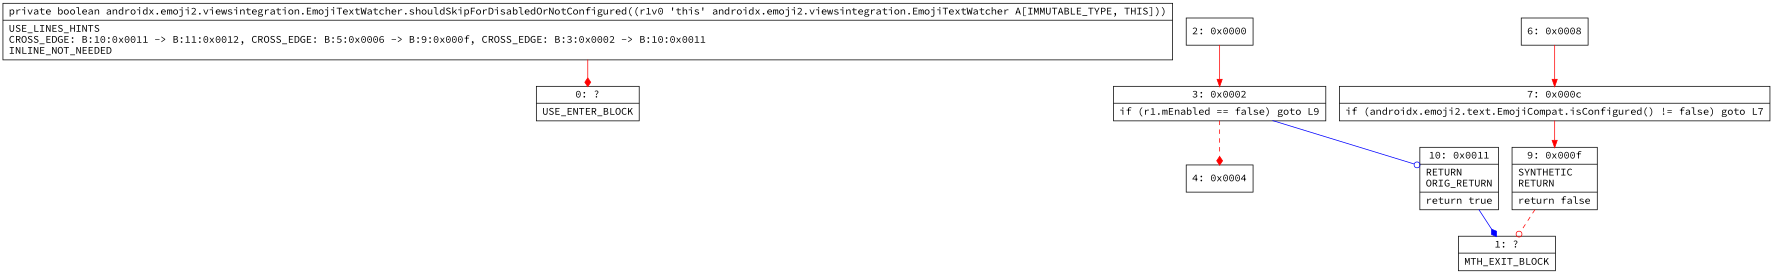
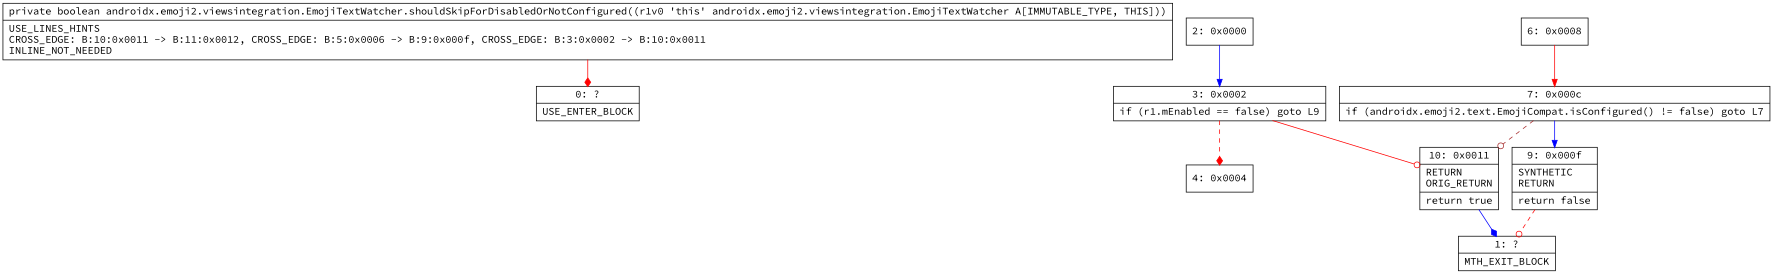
(1220, 62) -> (1220, 62)
(1555, 130) -> (1555, 130)
none -> (1518, 132)
(1343, 142) -> (1343, 142)
